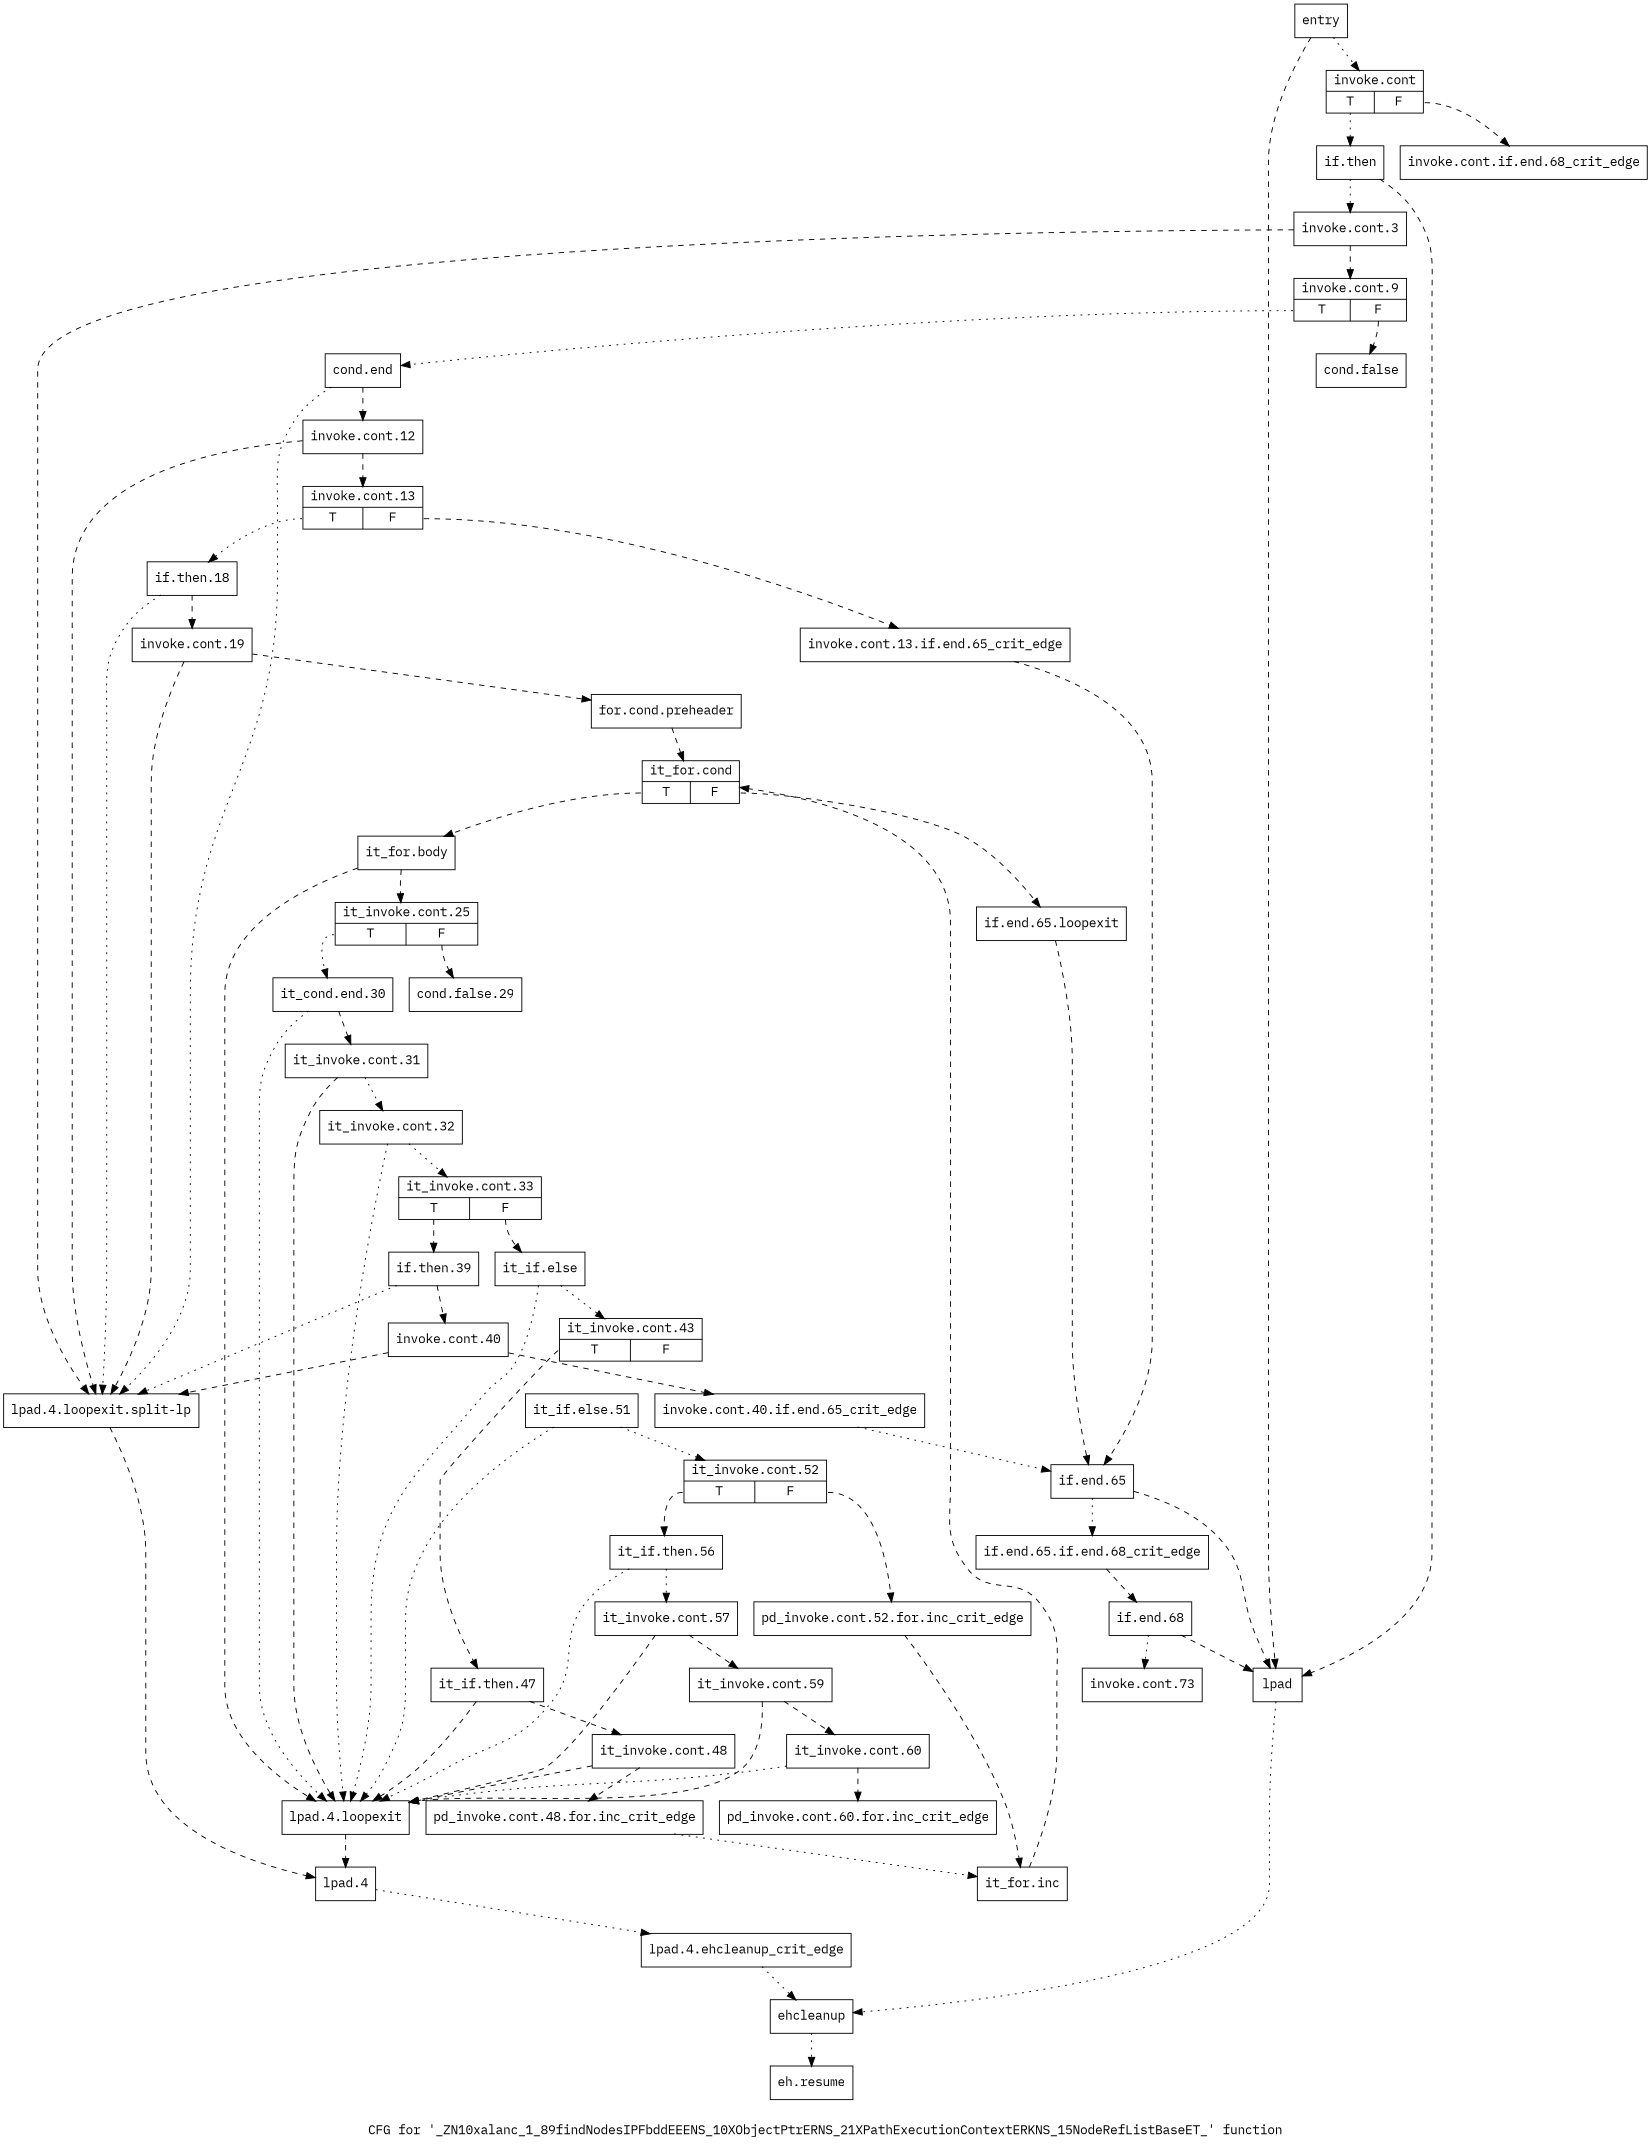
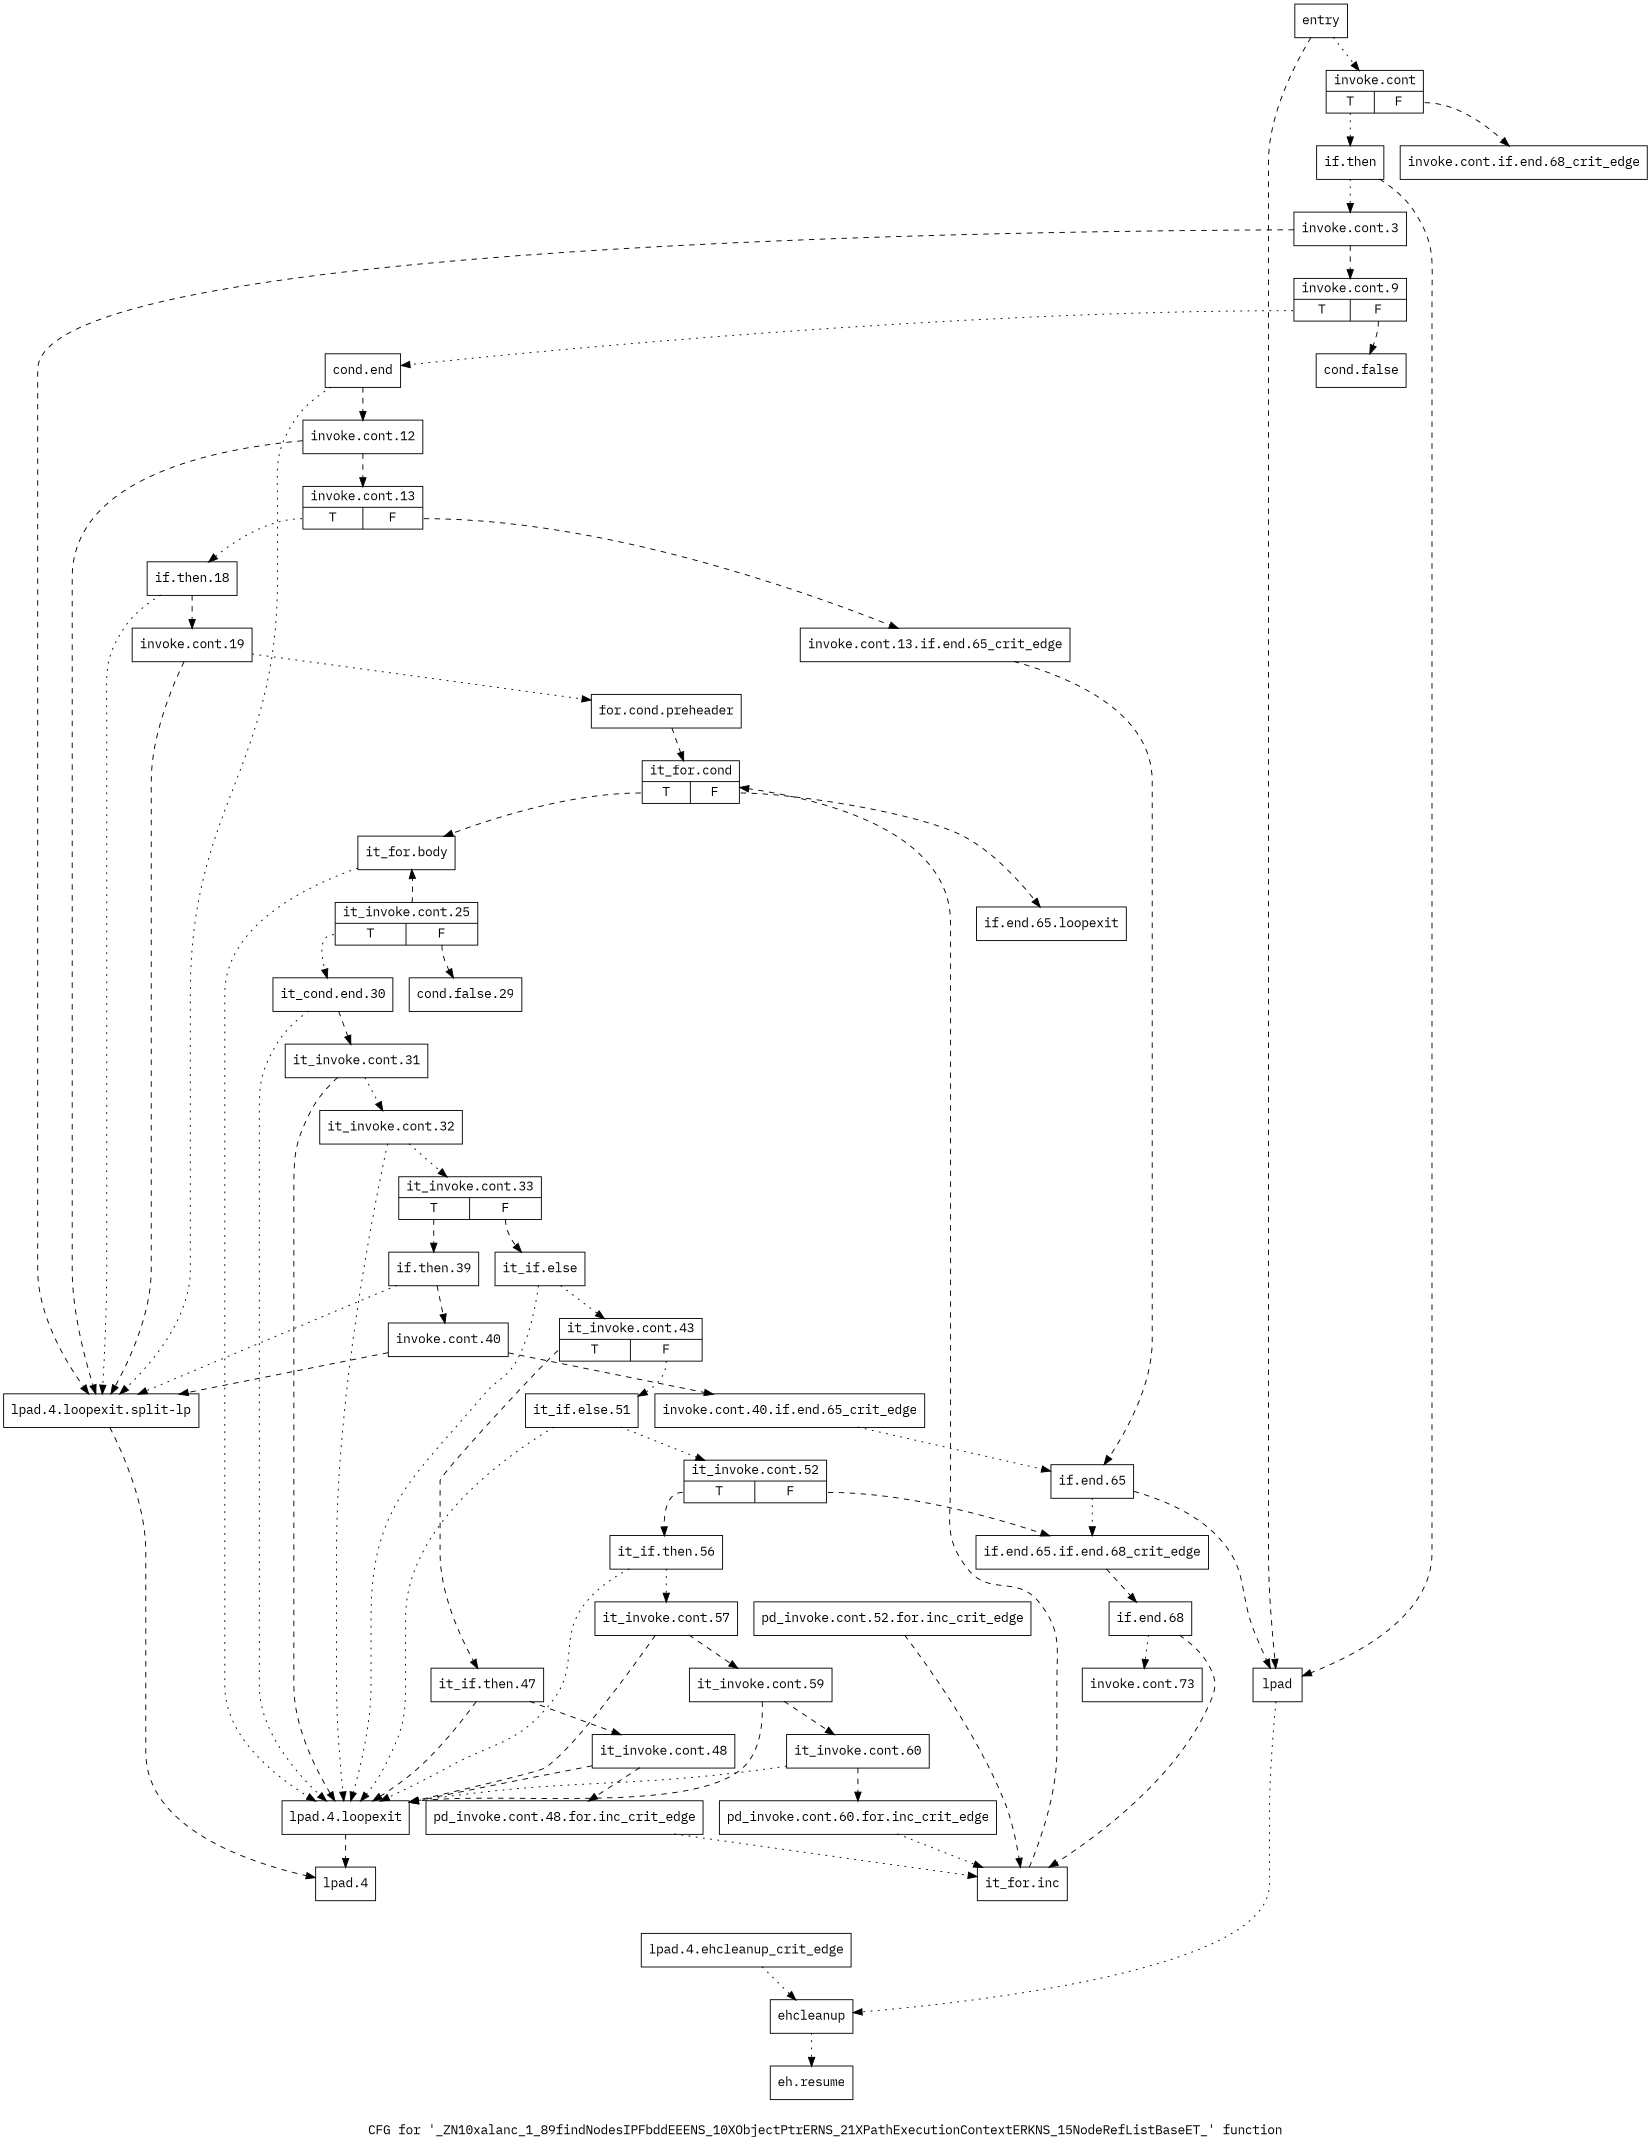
(417, 676) -> (417, 676)
(400, 882) -> (413, 891)
(1072, 1198) -> none
(225, 1315) -> (225, 1315)
none -> (661, 1378)
(875, 1531) -> (936, 1505)
(1213, 1651) -> (1172, 1763)
none -> (936, 1849)
(508, 1911) -> none
